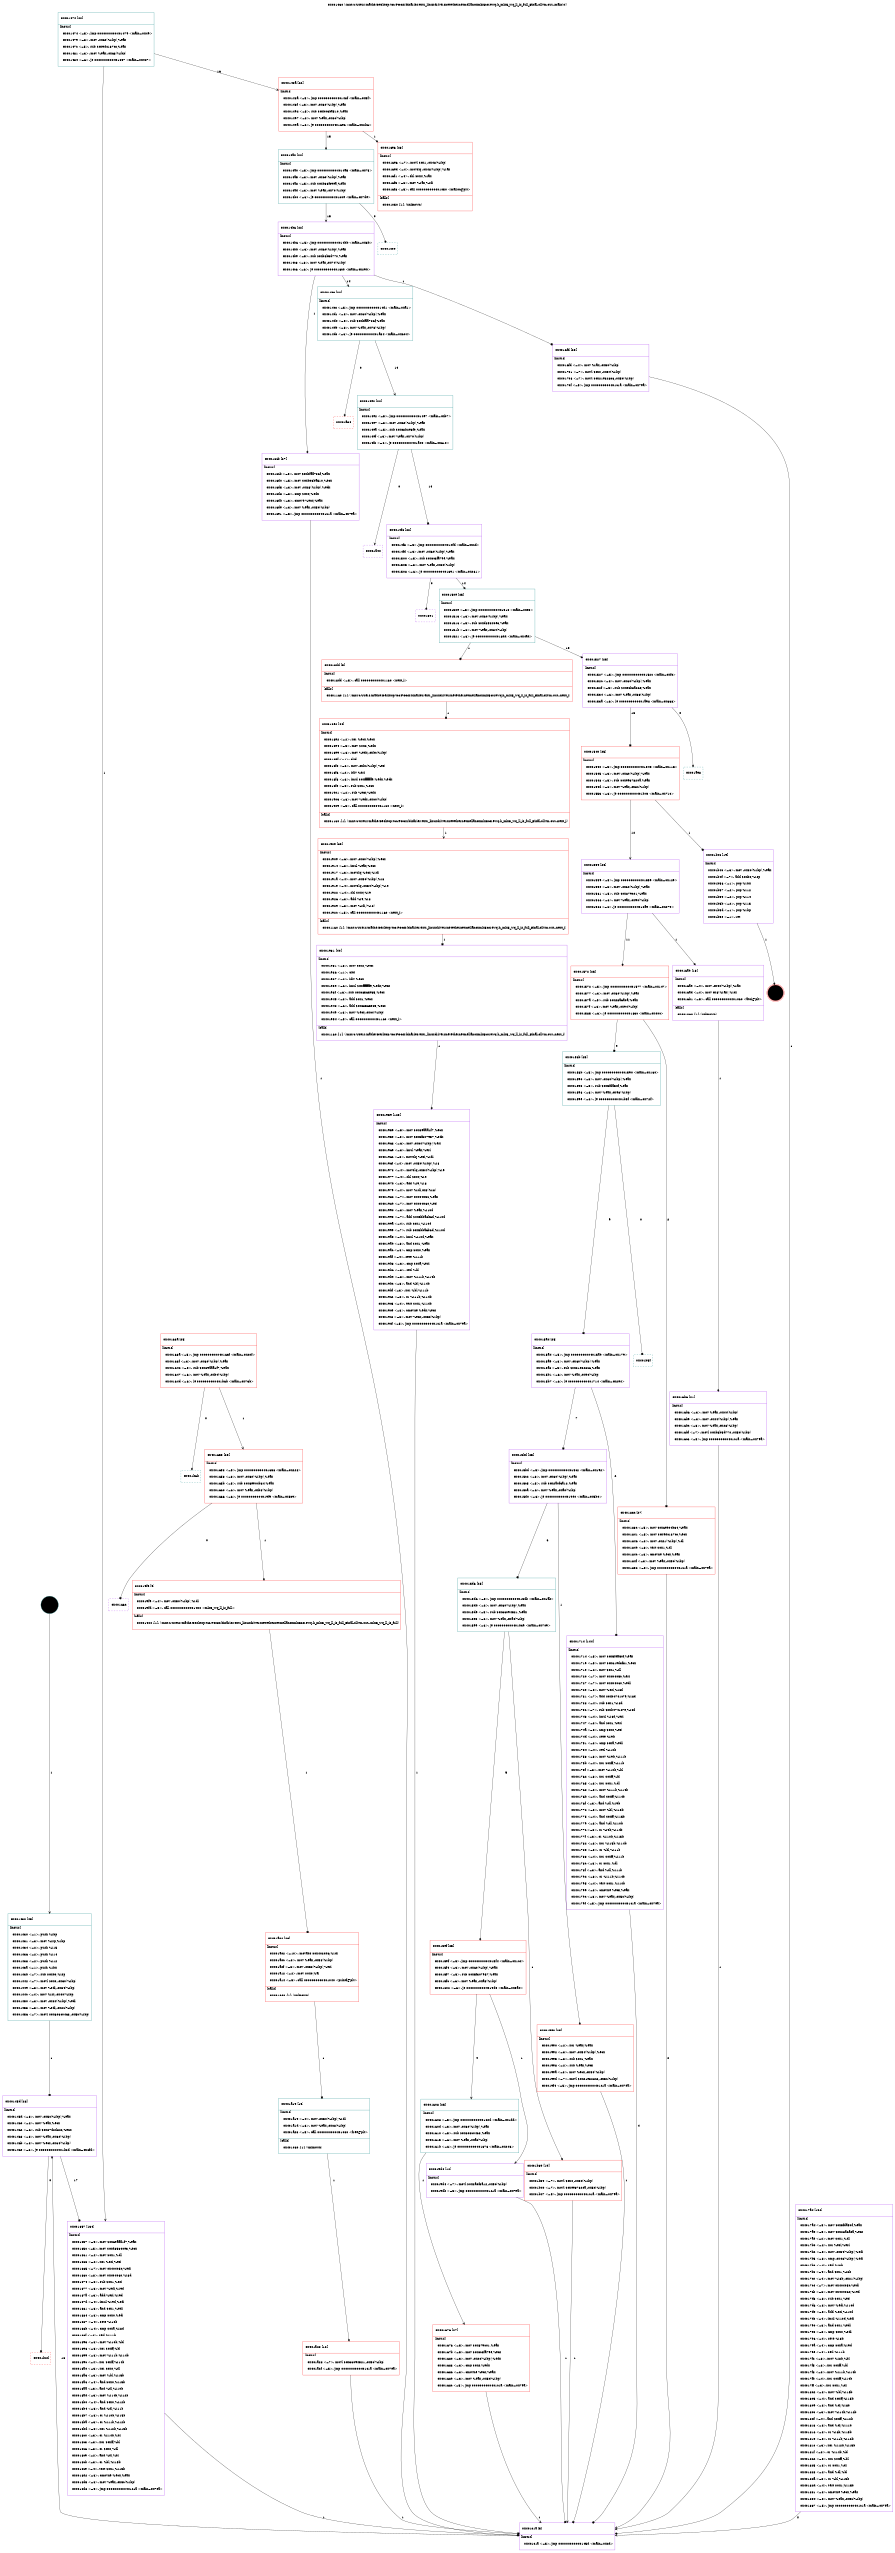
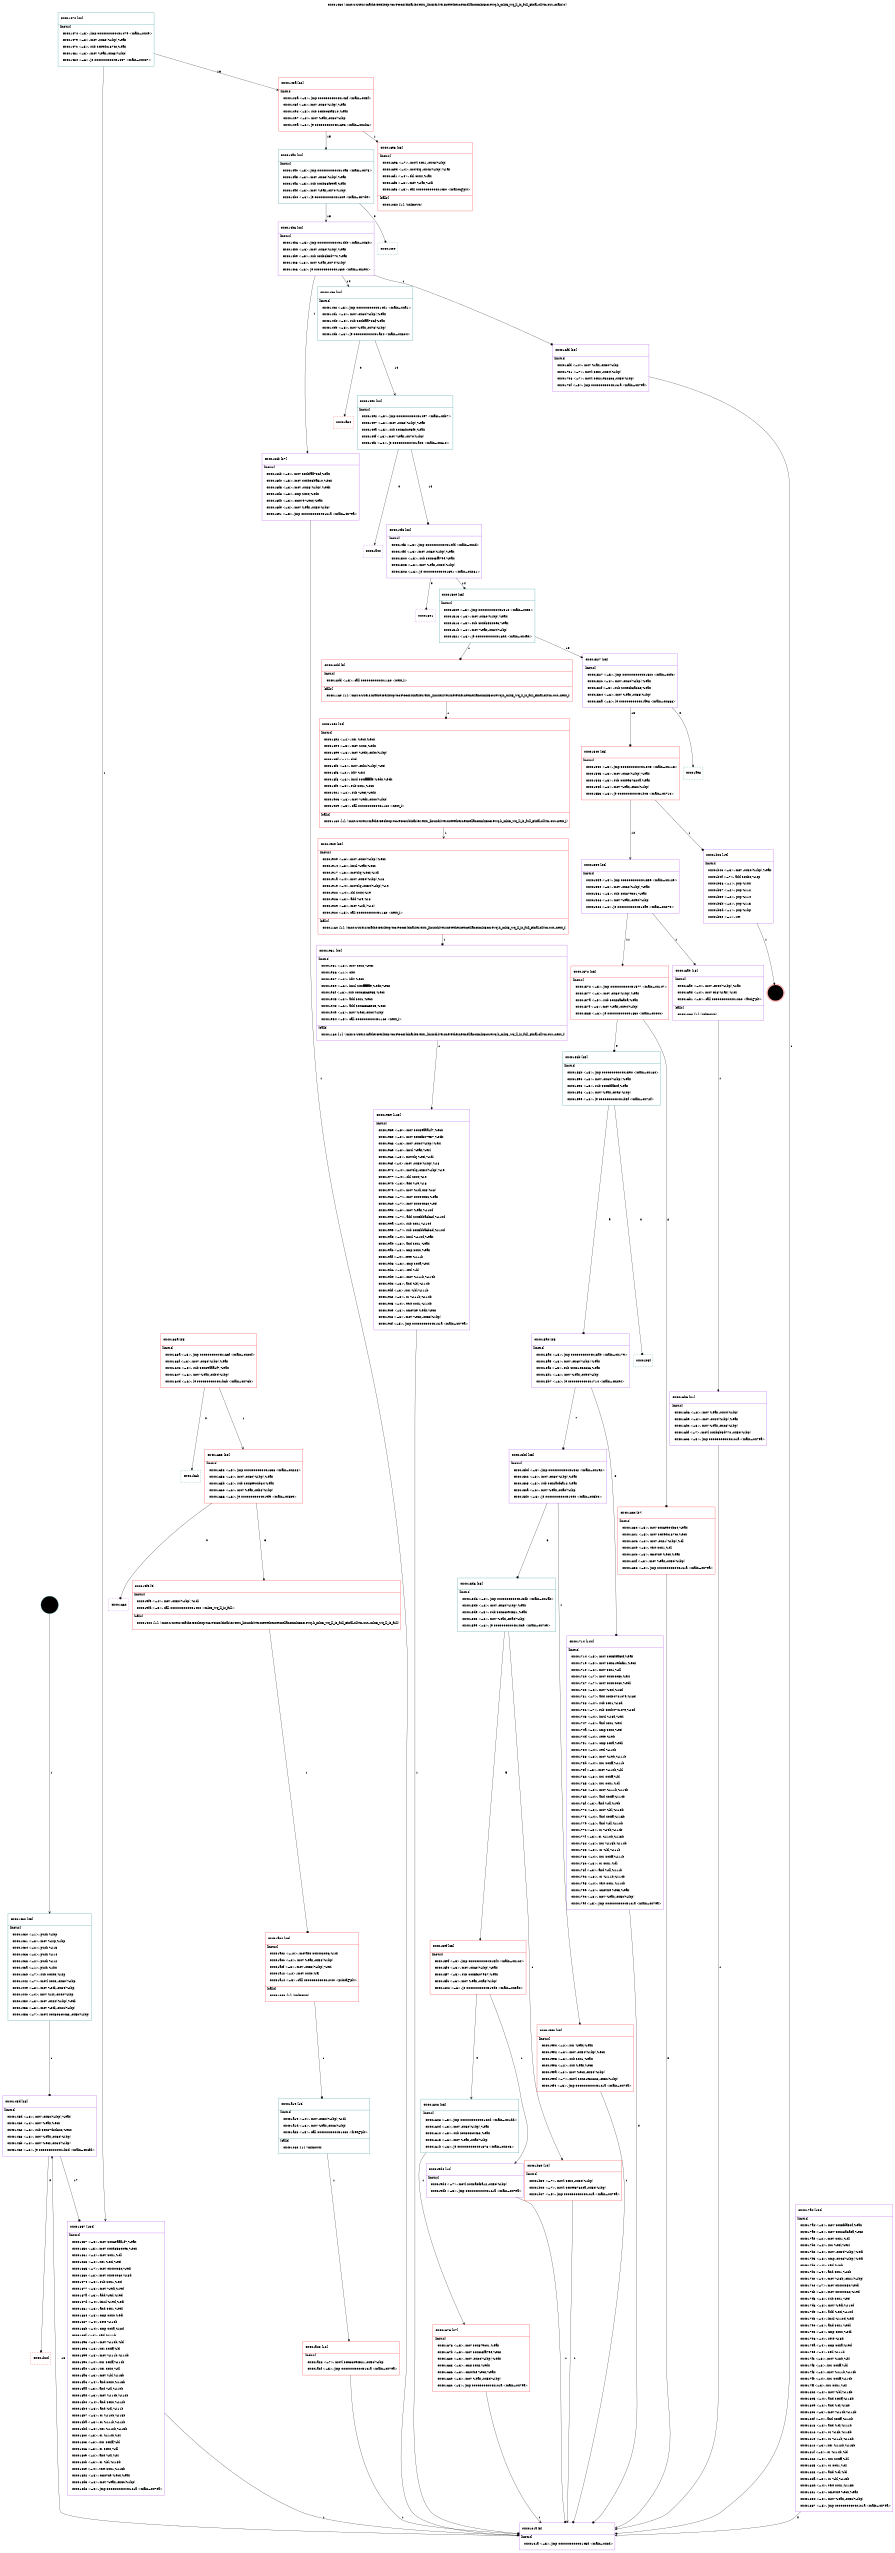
(265, 1541) -> (265, 1541)
